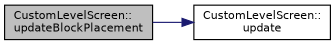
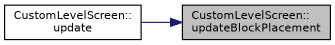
(167, 22) -> (156, 22)
